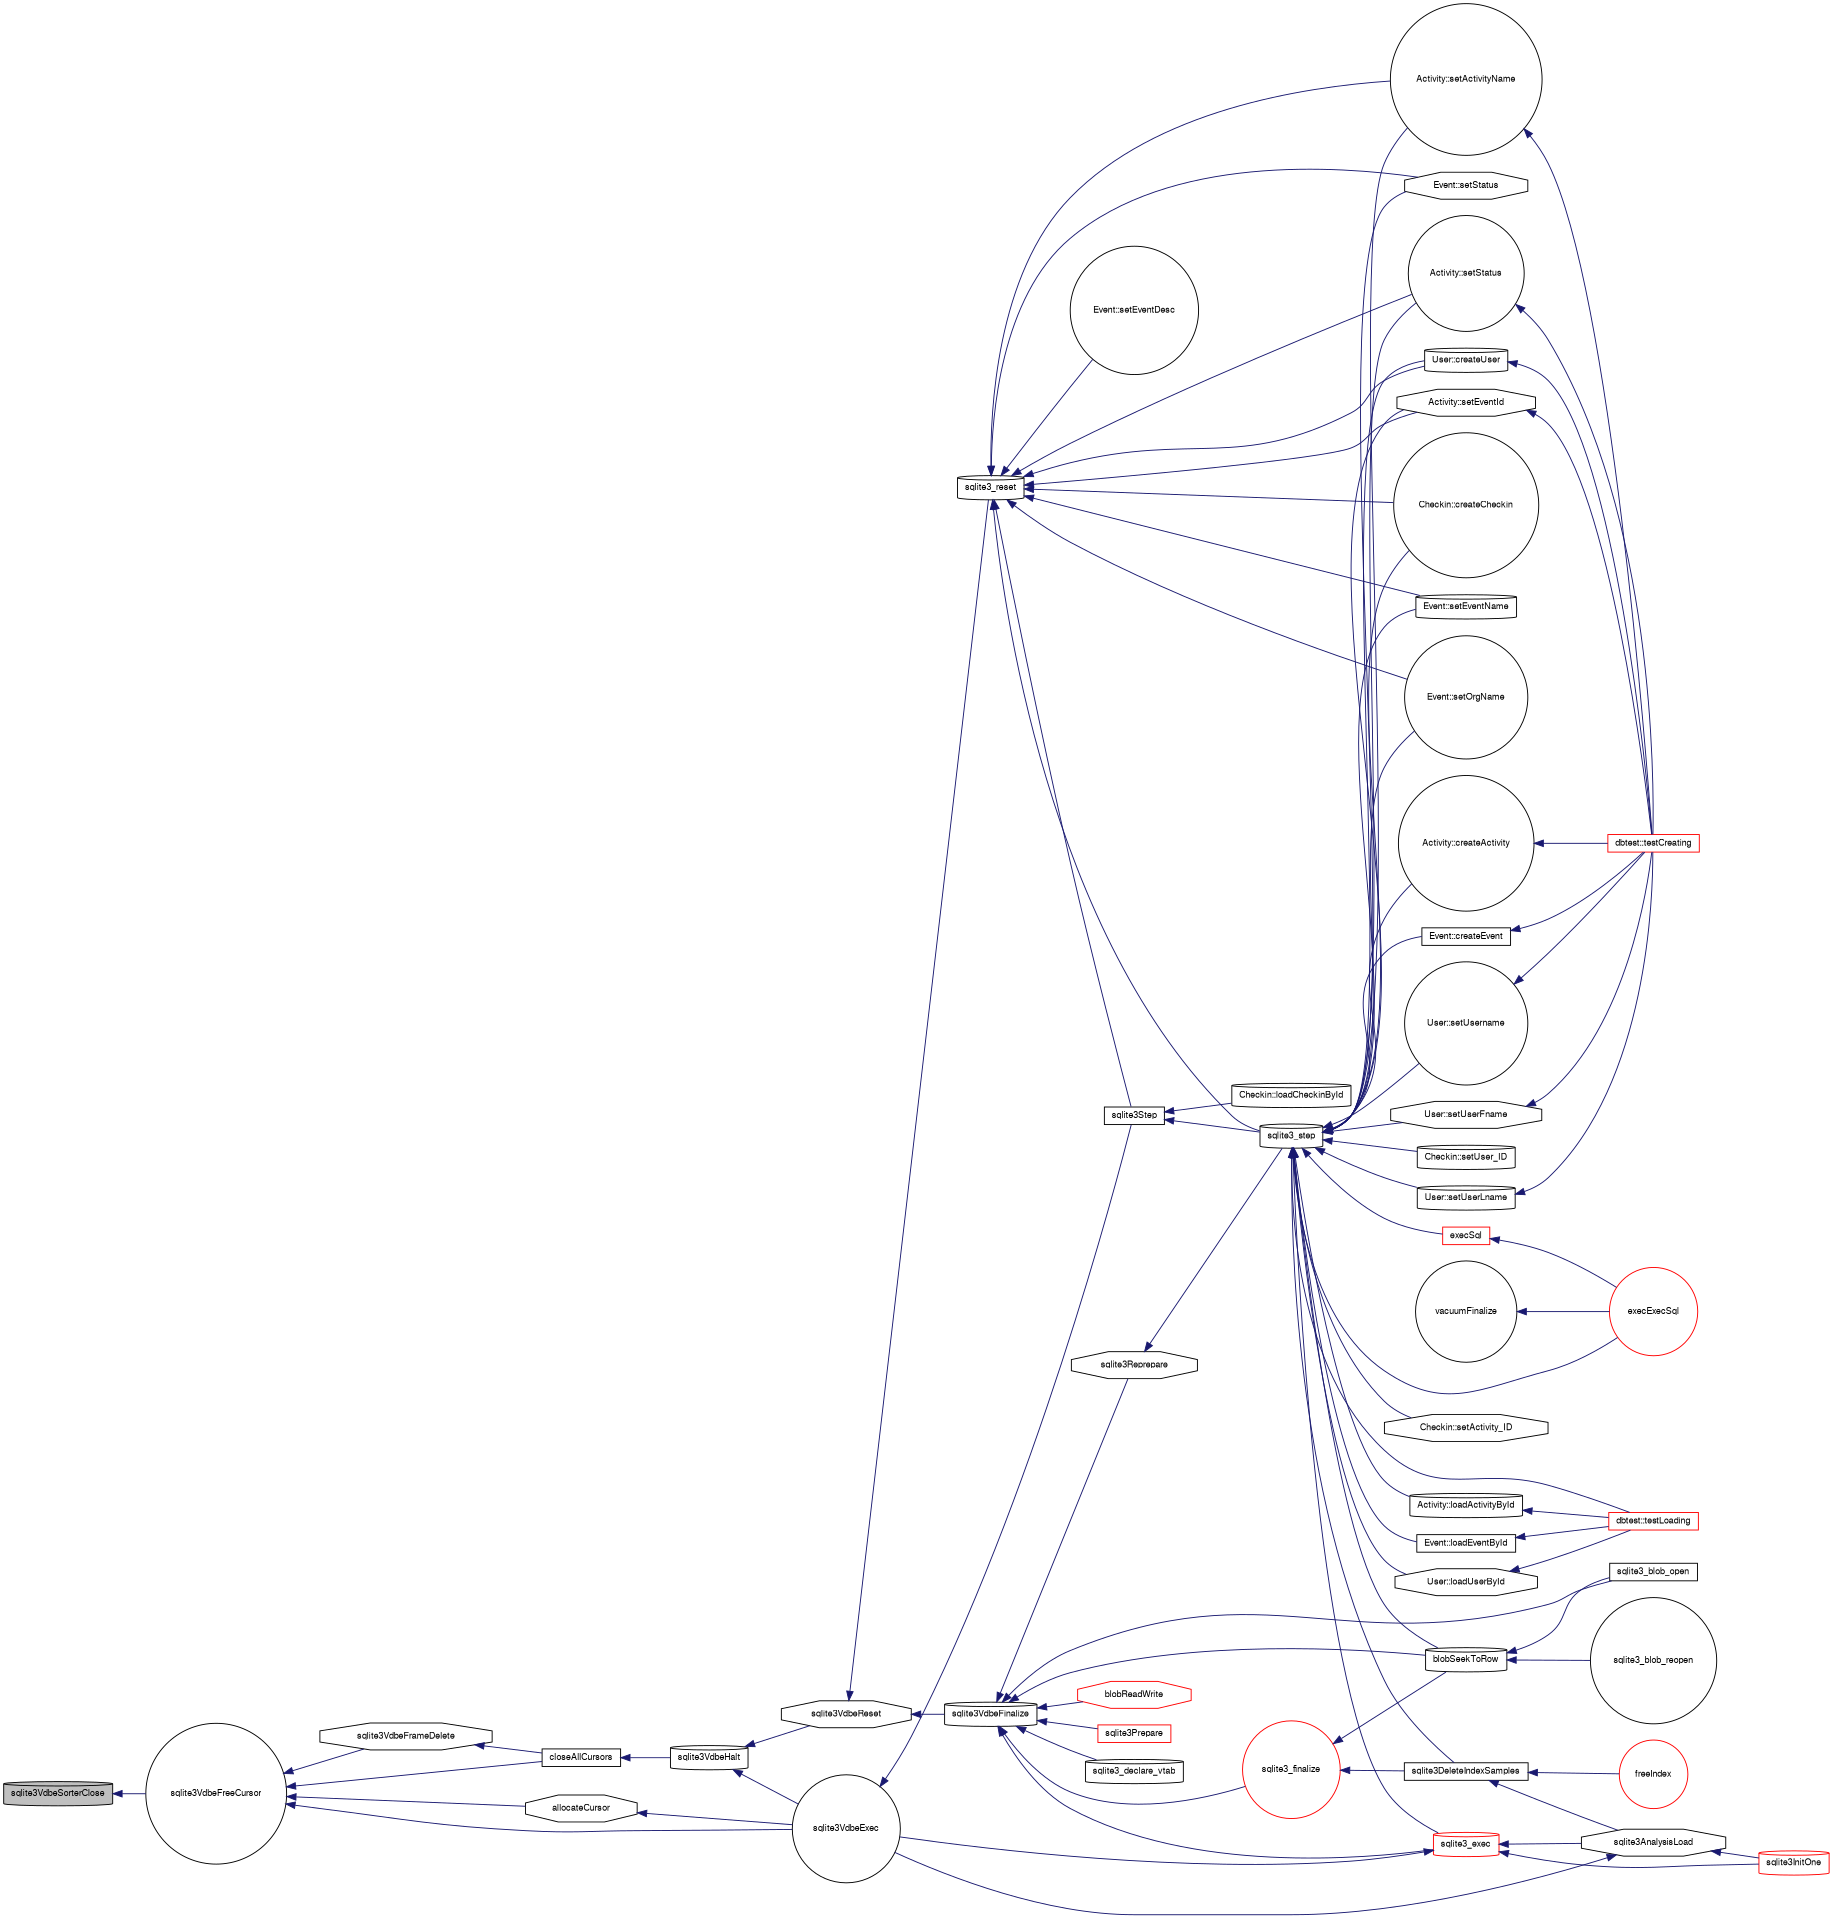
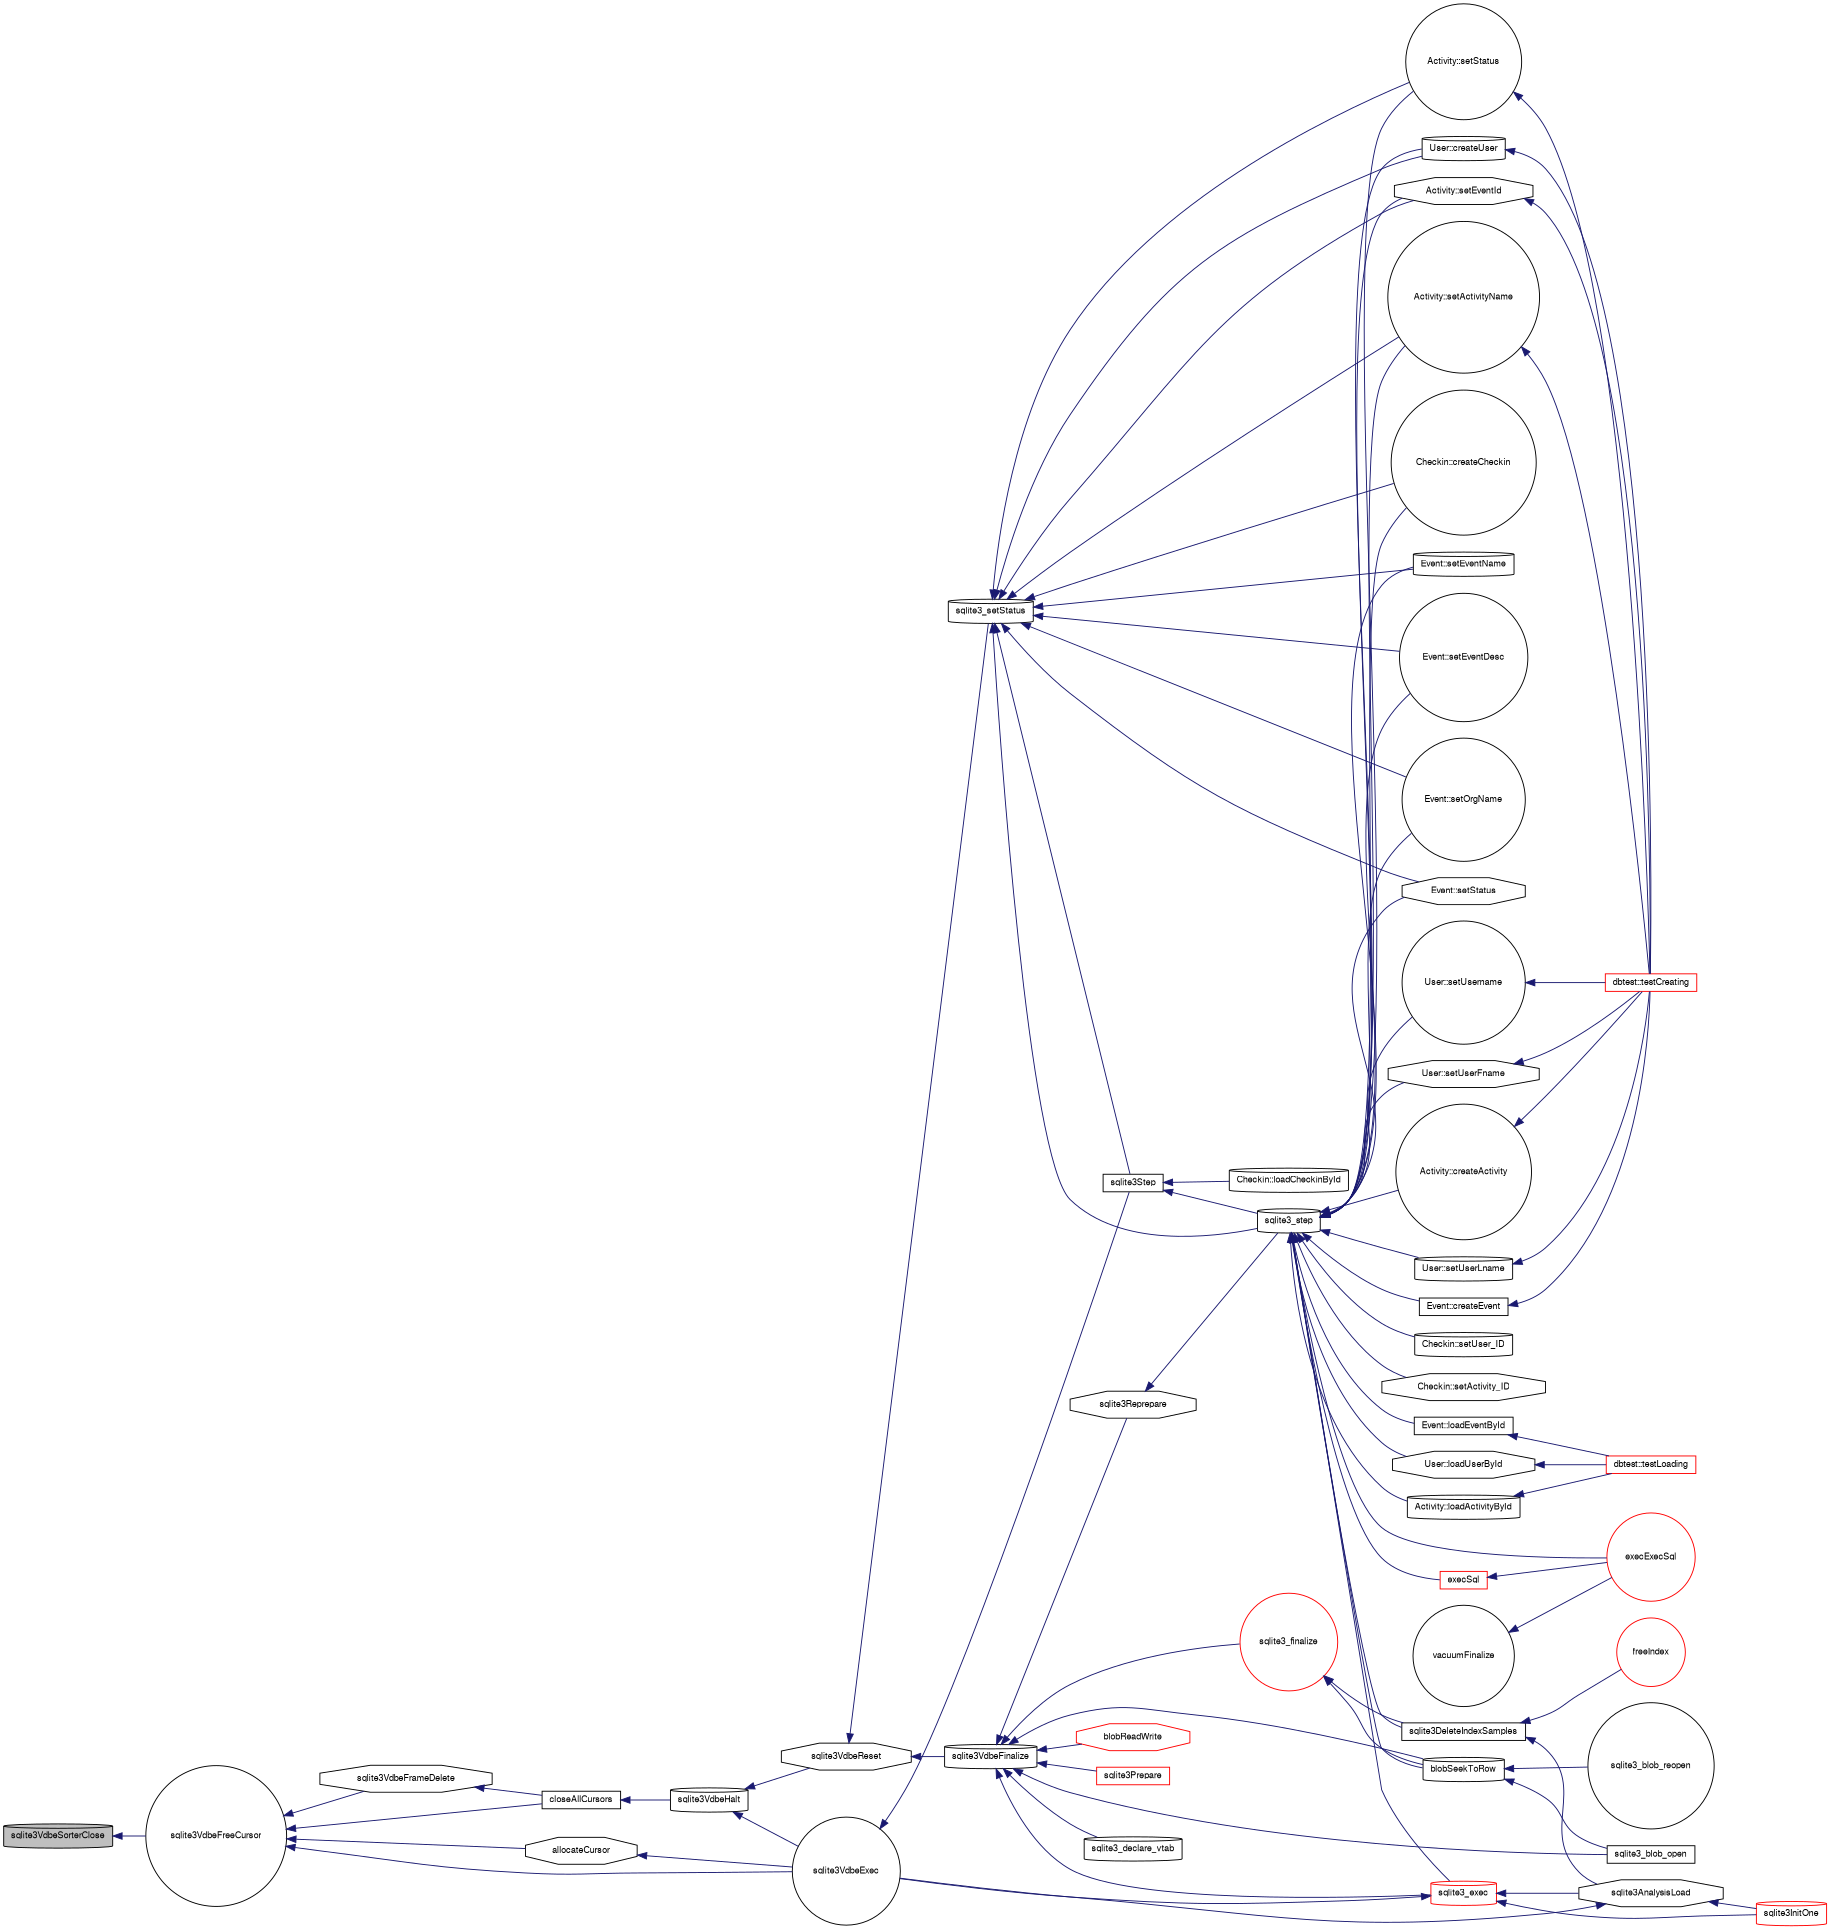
(991, 488) -> (991, 611)
(1366, 1429) -> (1371, 955)
